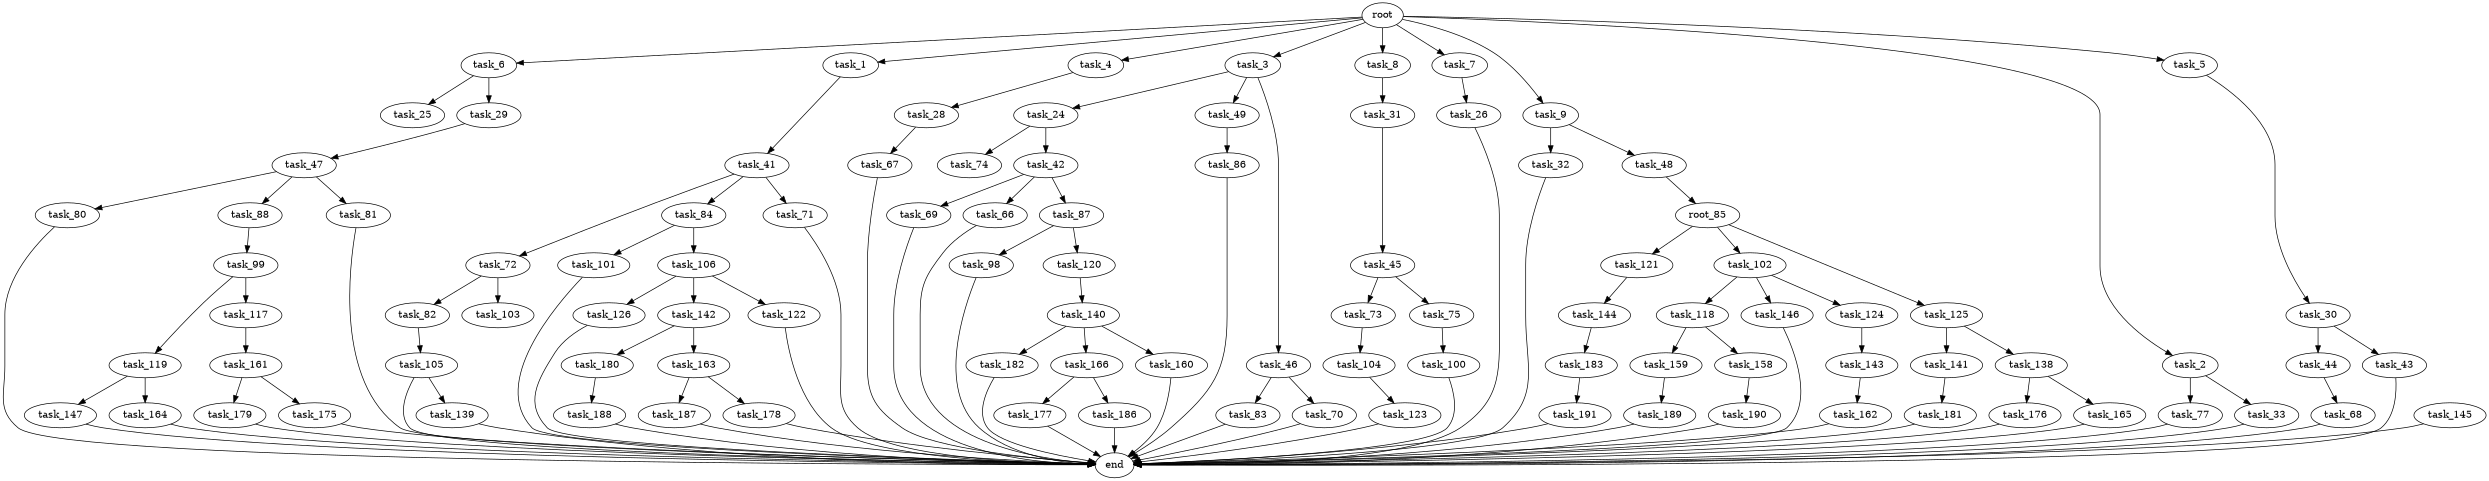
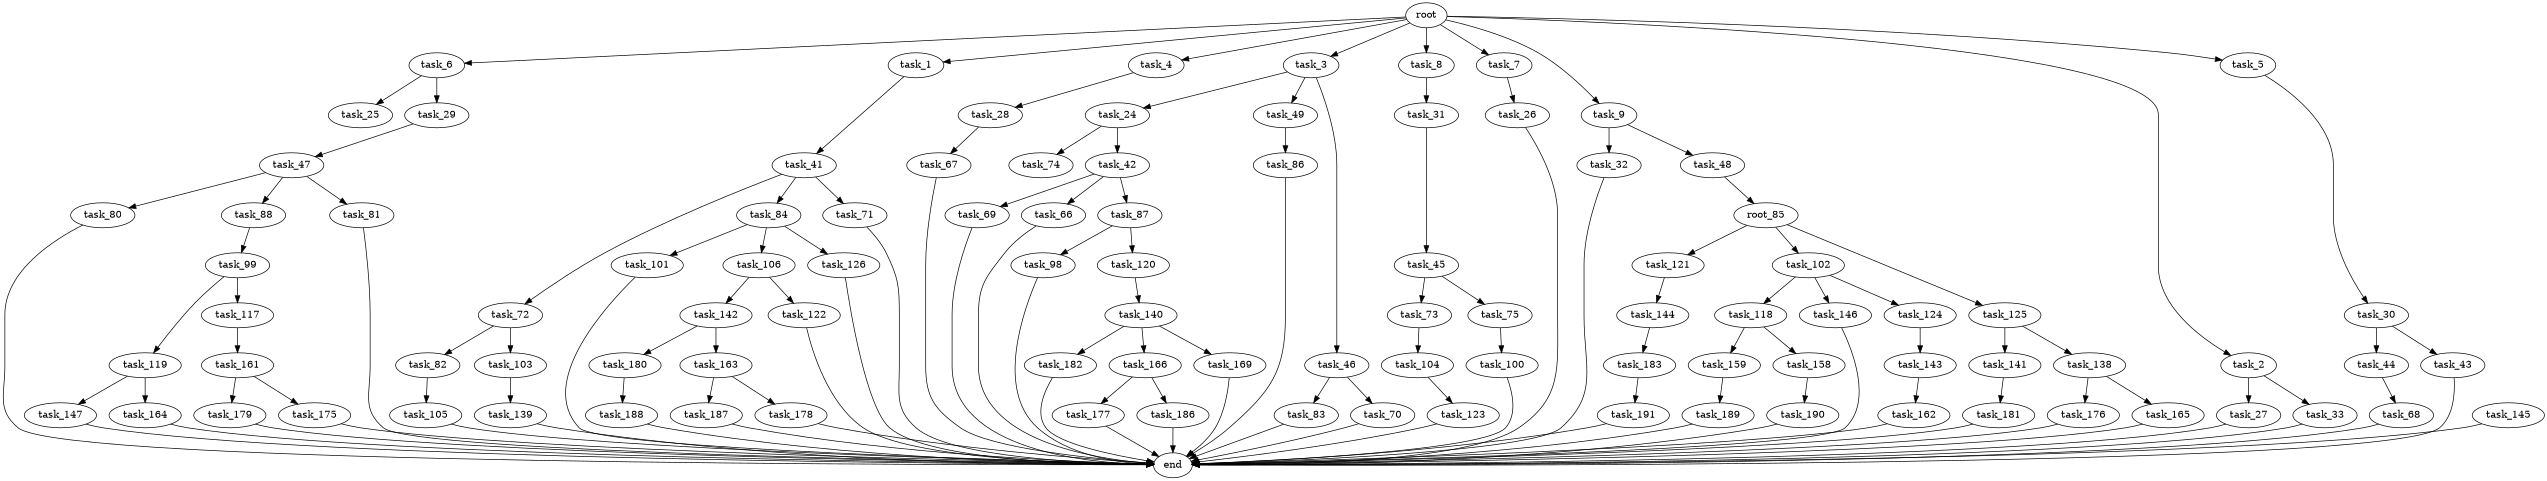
(655, 288) -> (803, 238)
(1172, 365) -> (1230, 365)
(435, 387) -> (510, 387)
(2190, 415) -> (2249, 415)
